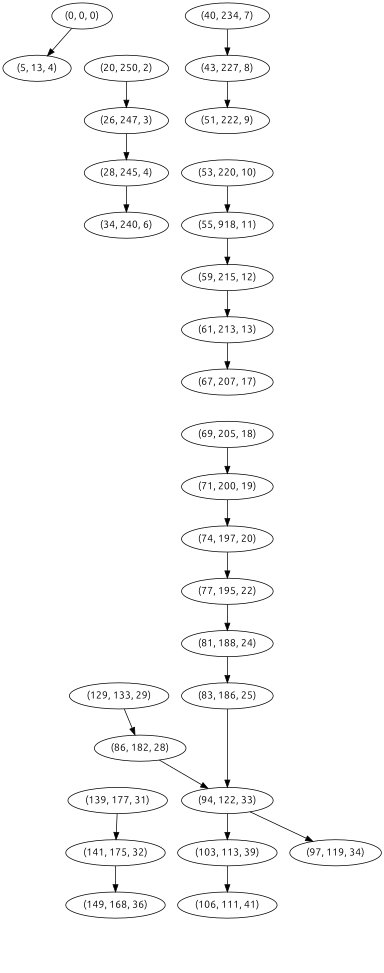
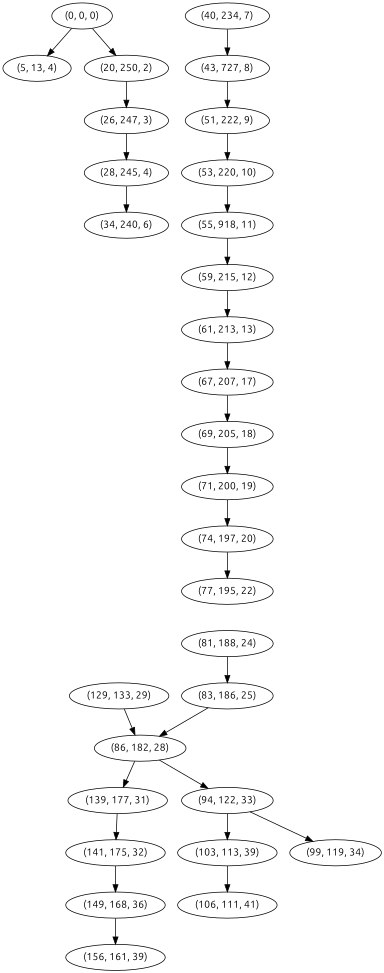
none -> (102, 39)
(227, 68) -> (227, 68)
none -> (227, 143)
none -> (227, 405)
(227, 614) -> none
(227, 744) -> (187, 720)
none -> (130, 771)
(336, 853) -> (336, 853)
none -> (115, 957)
